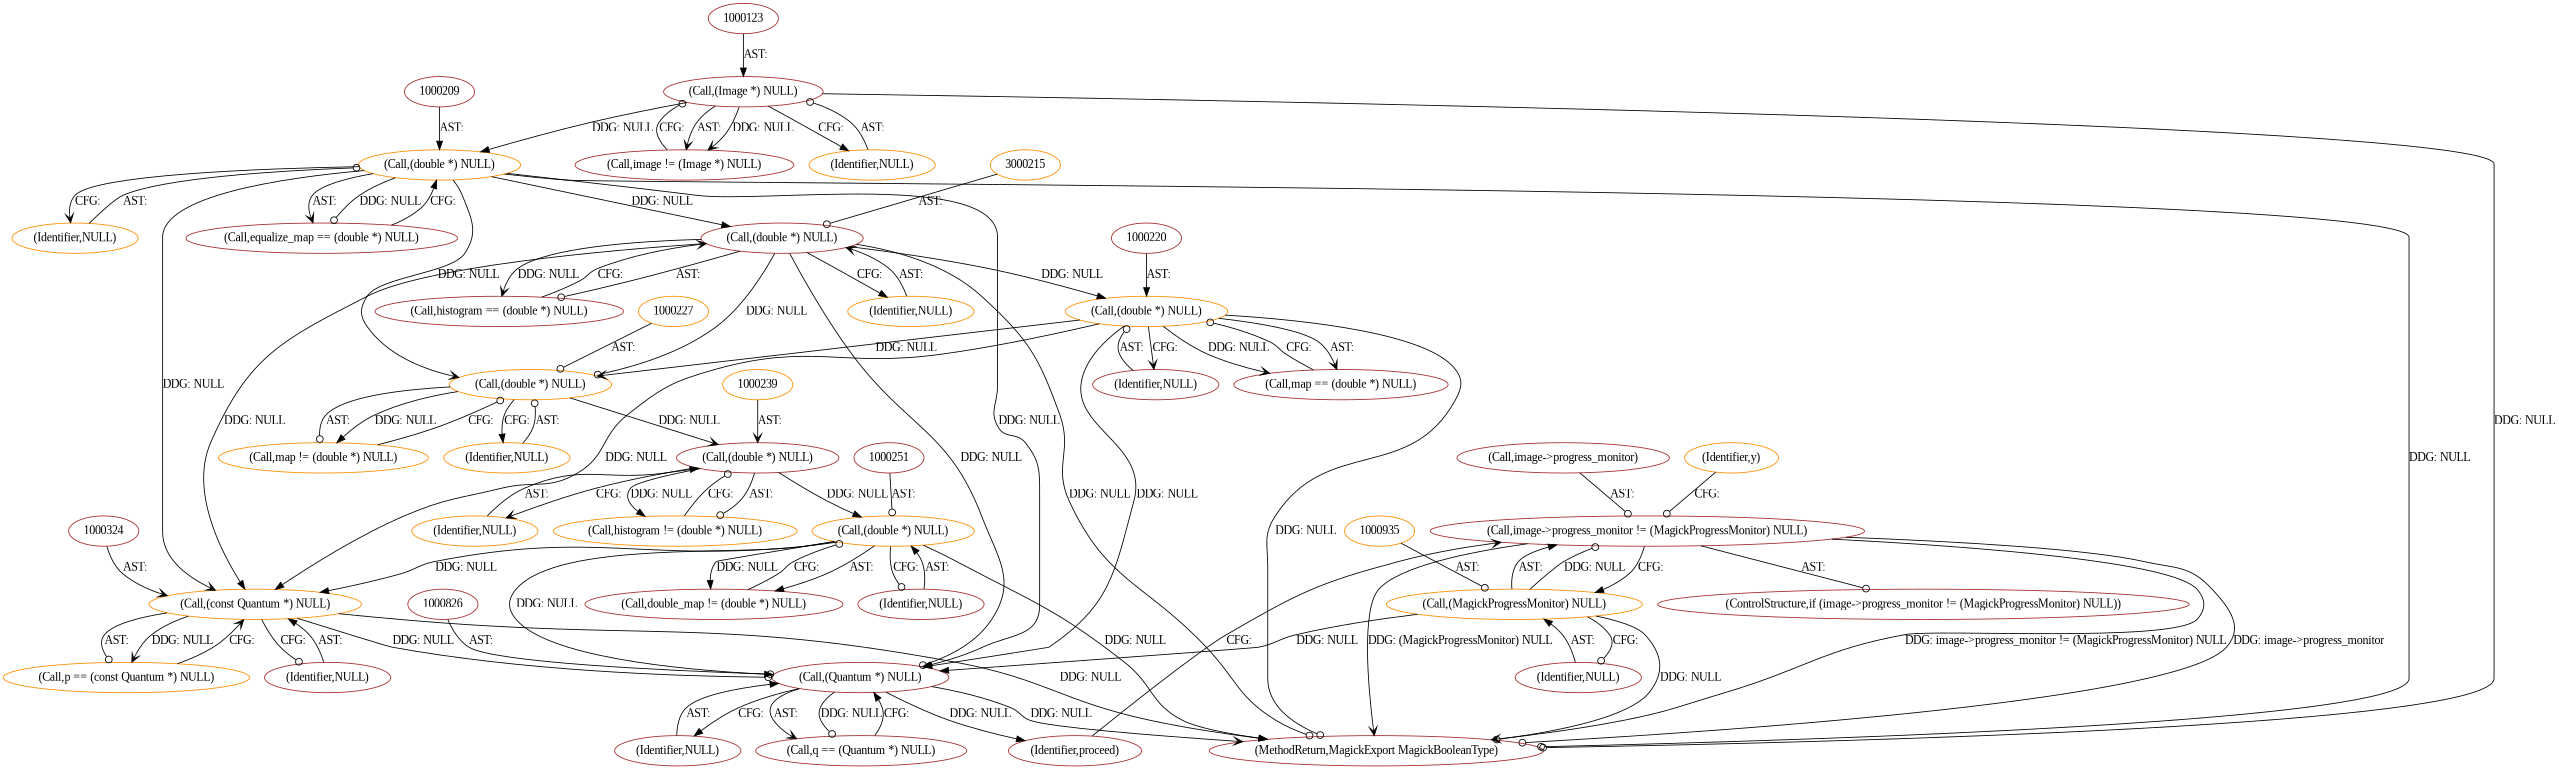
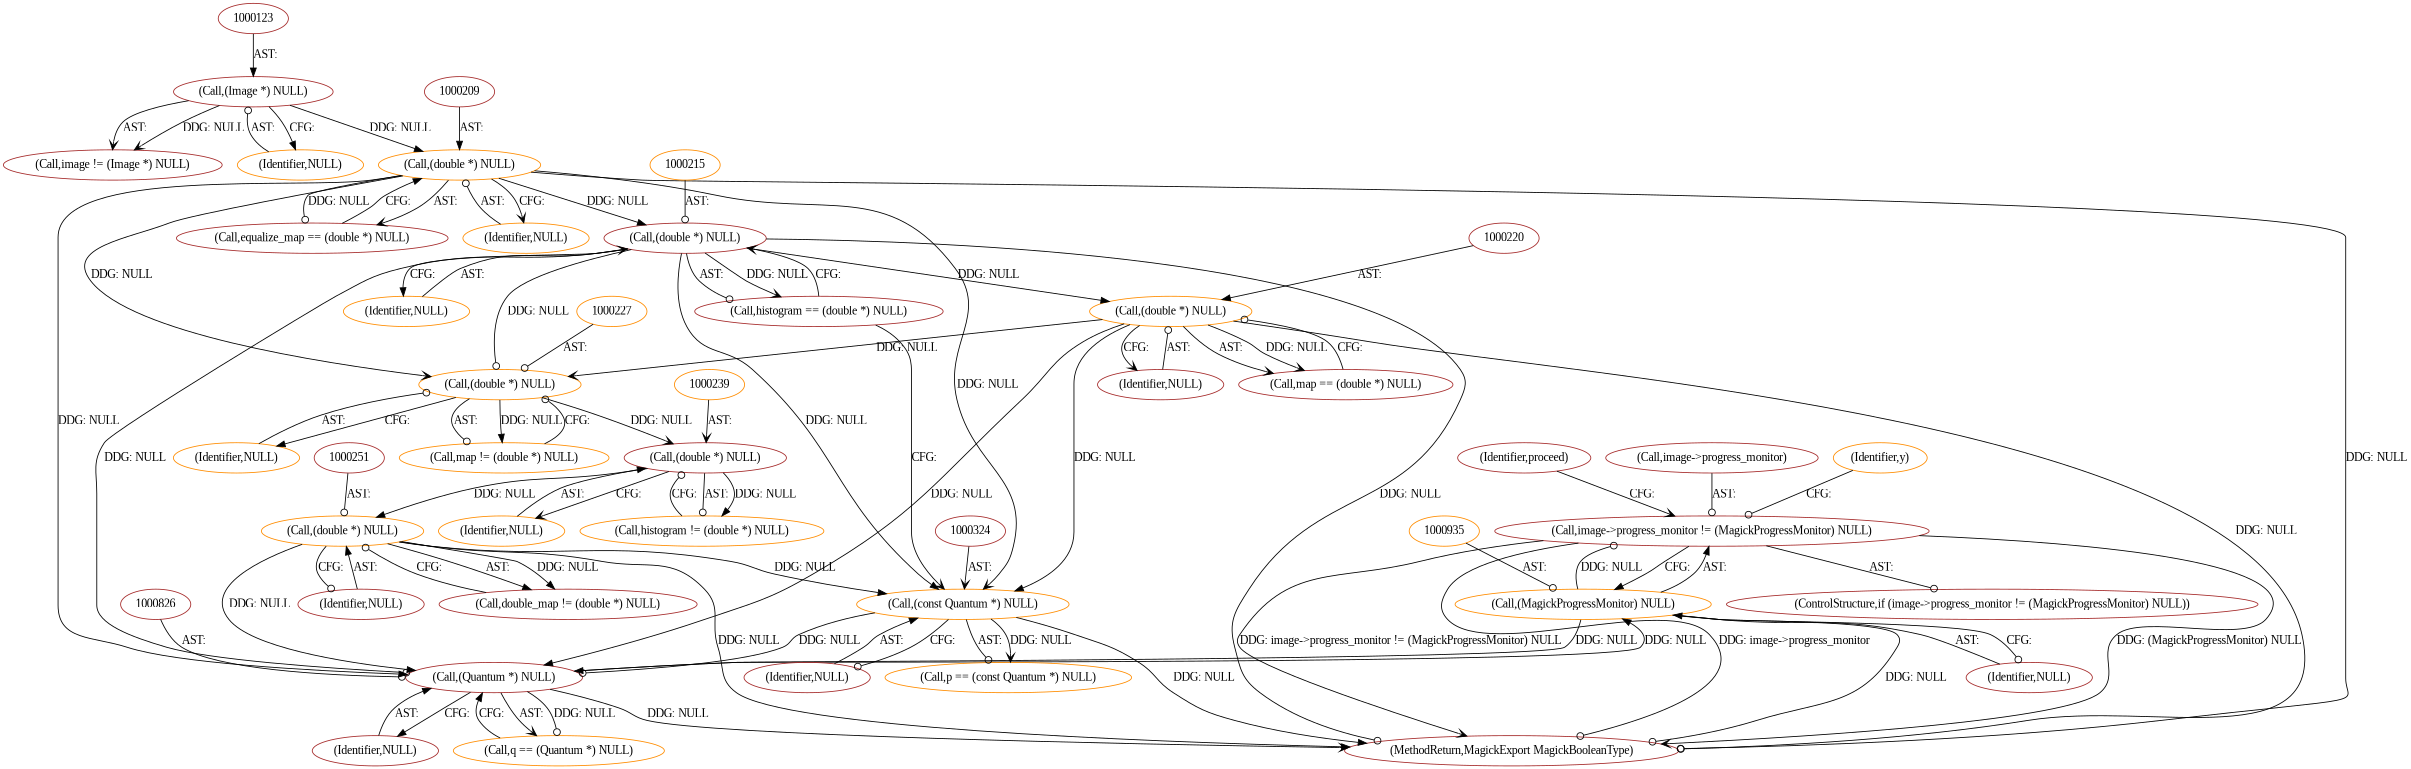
(658, 124) -> none
(2393, 145) -> none
(1025, 165) -> (685, 165)
(210, 649) -> (912, 450)
(949, 720) -> (1124, 661)
(861, 751) -> (559, 751)
